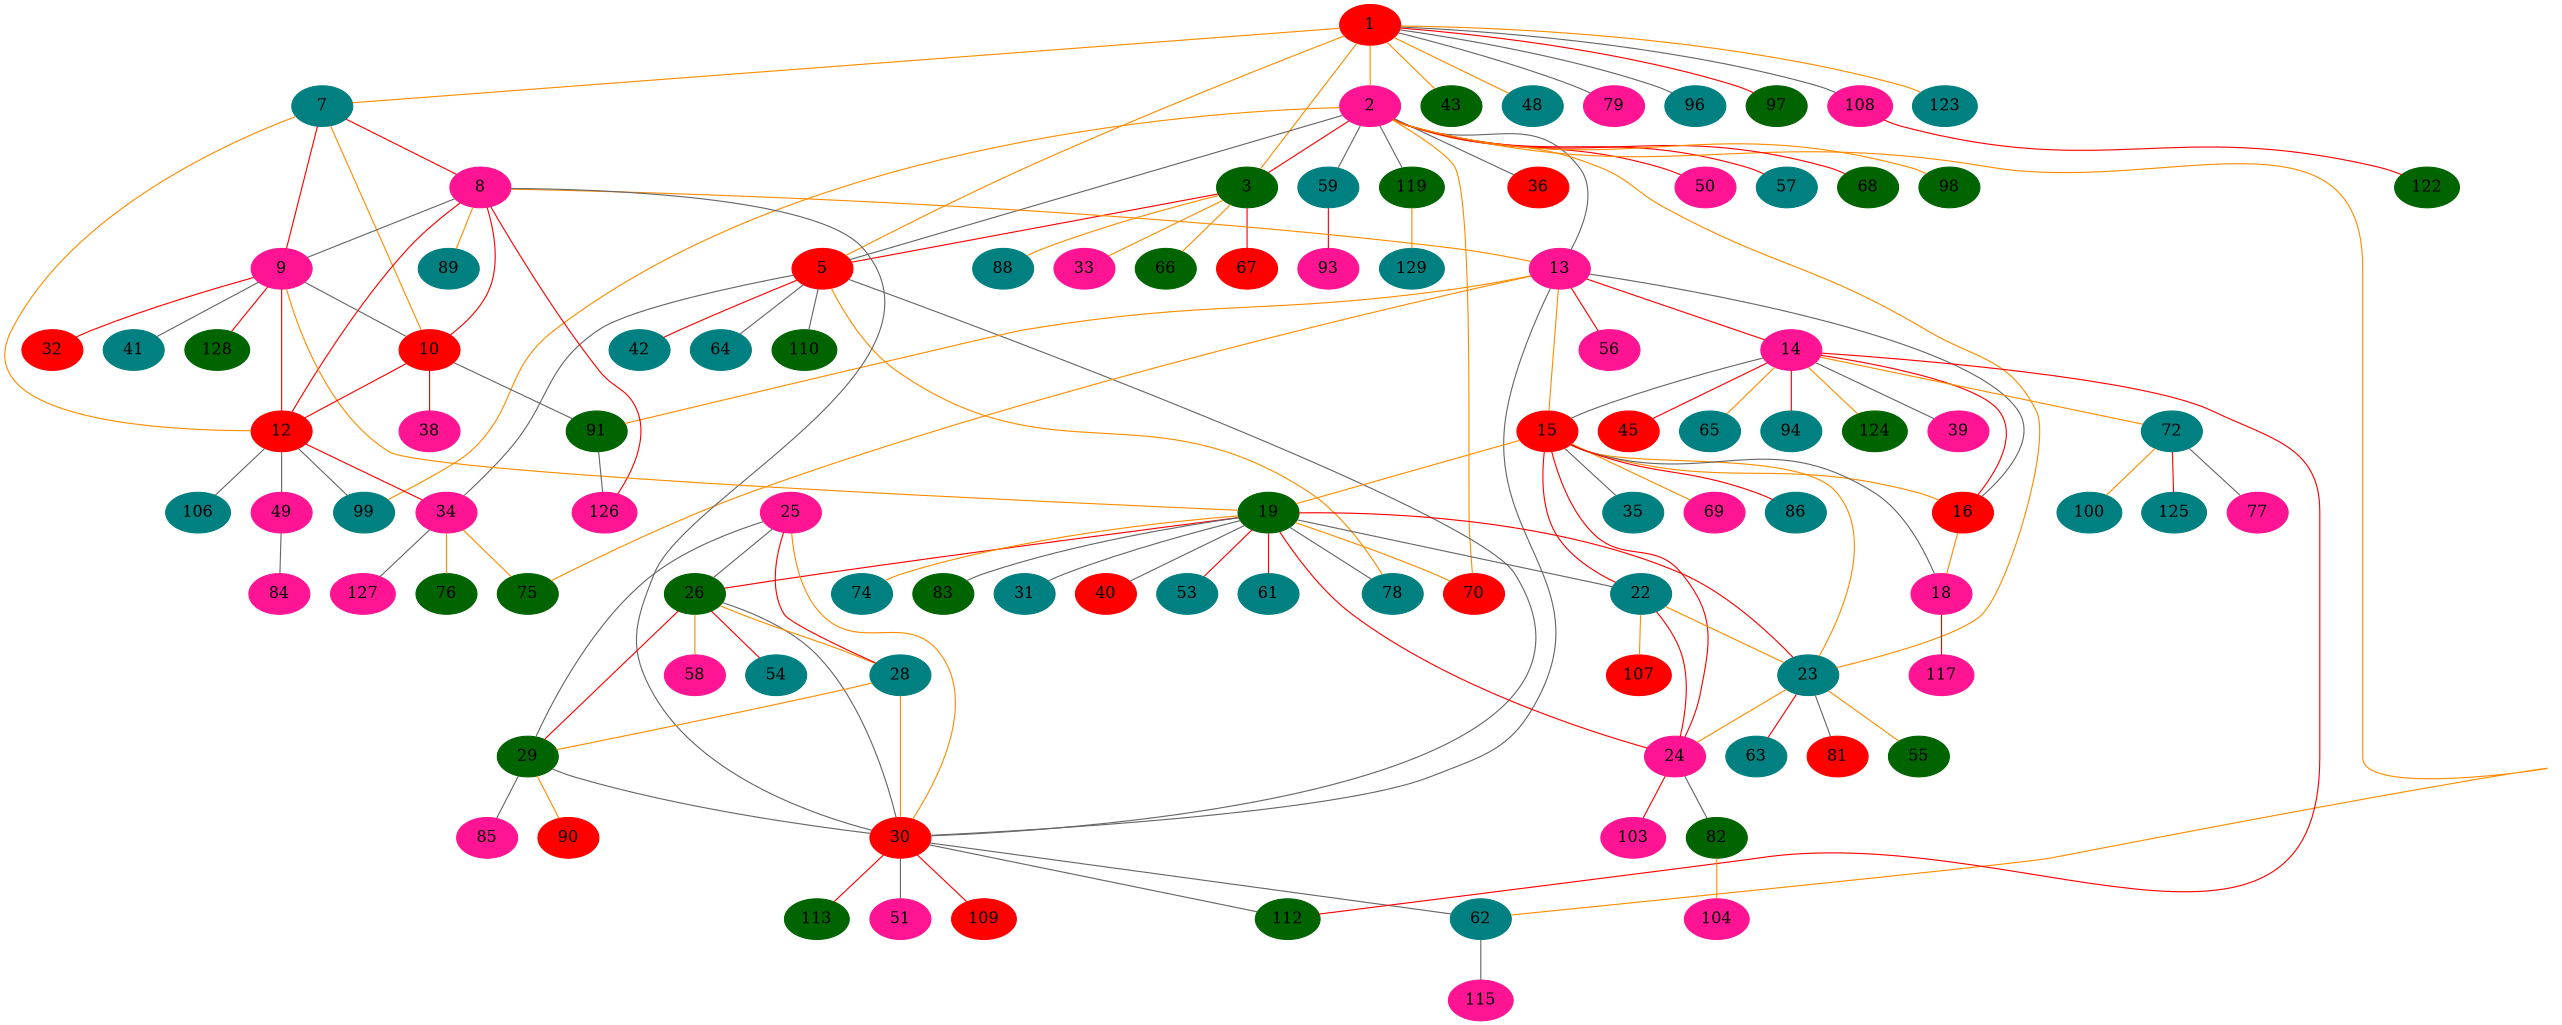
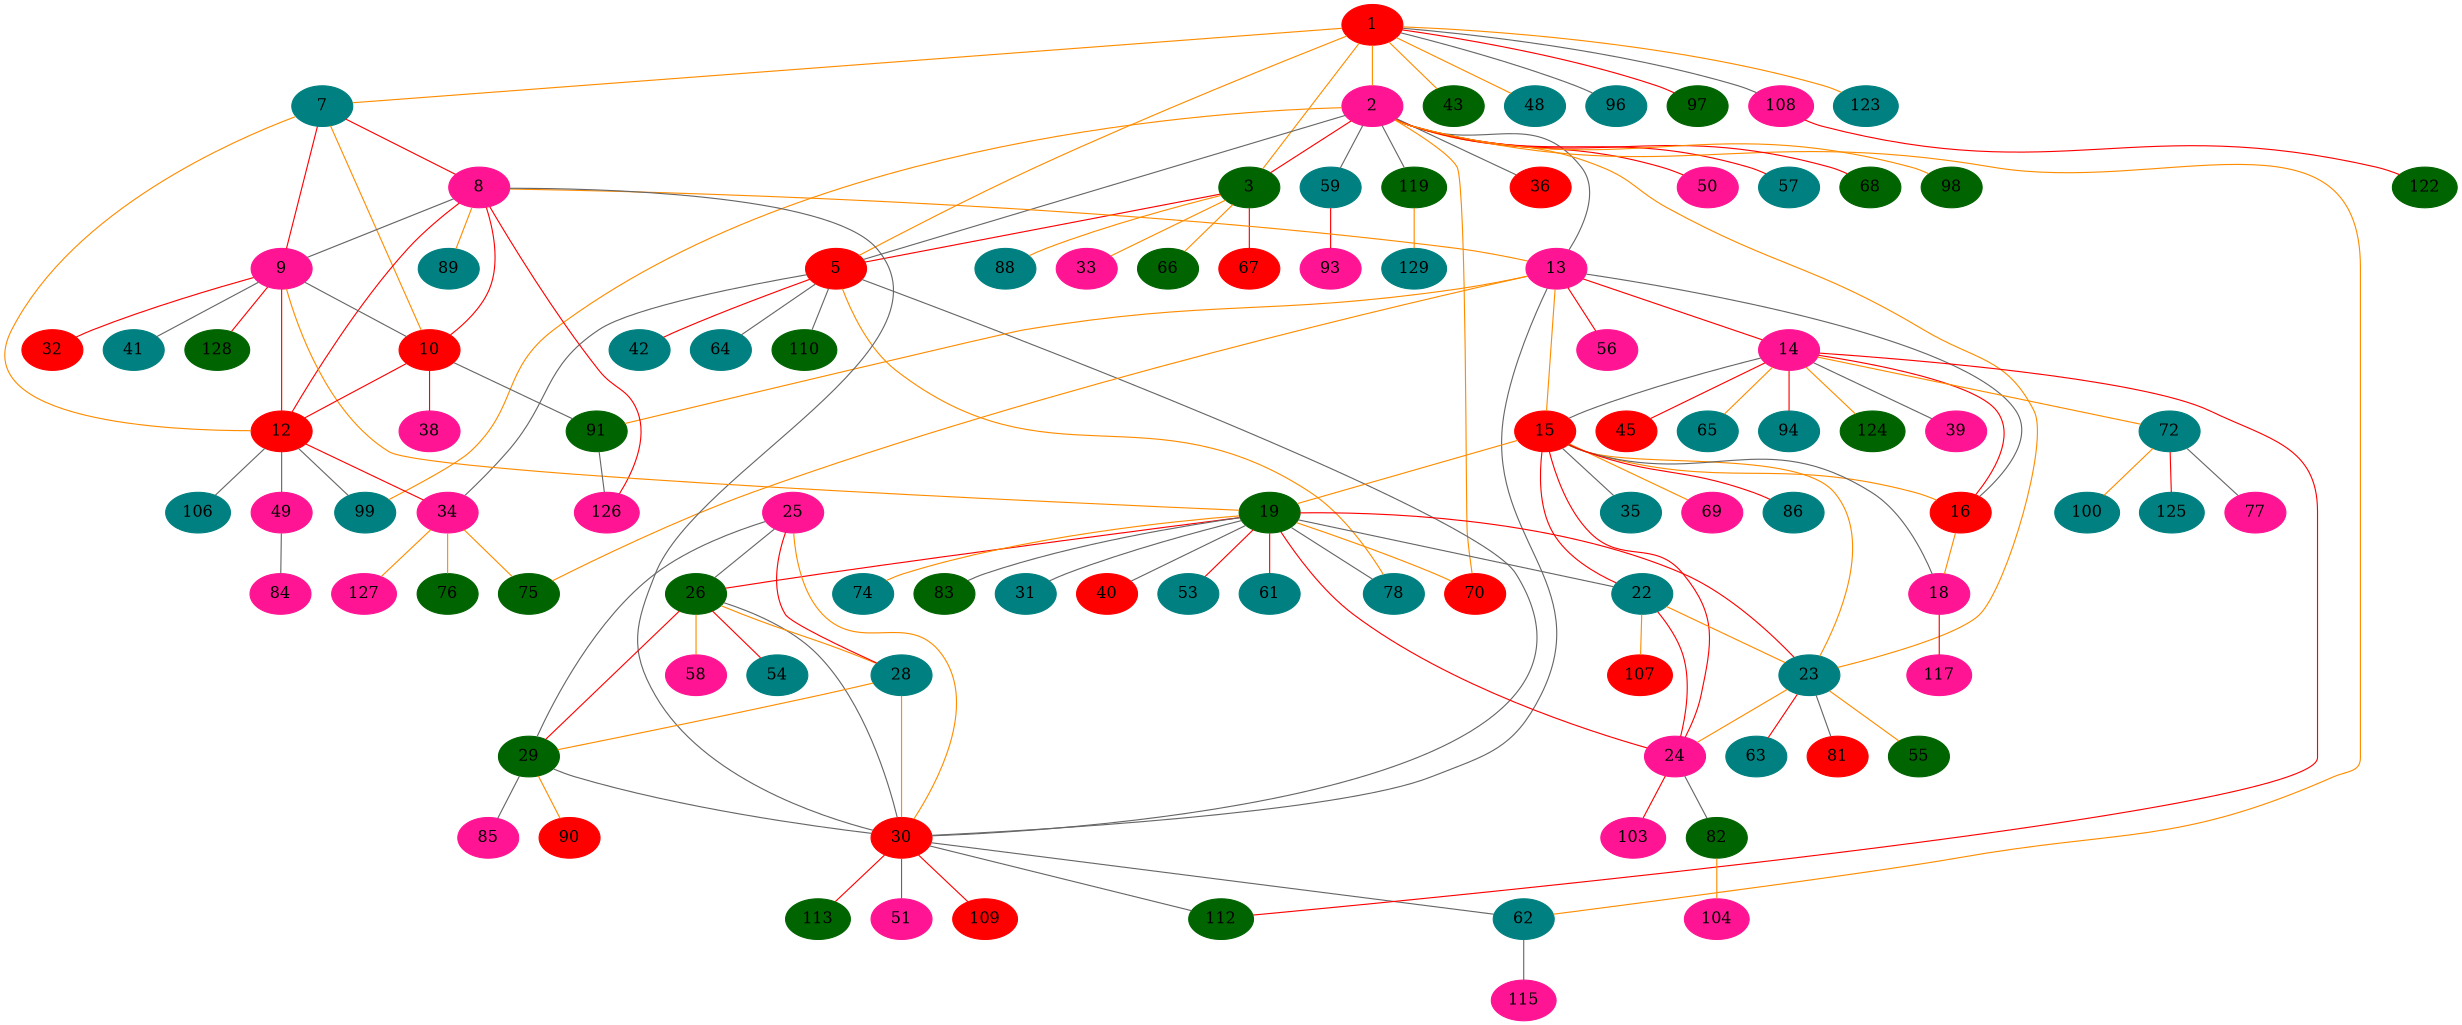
(1614, 106) -> none
(405, 553) -> (406, 553)
